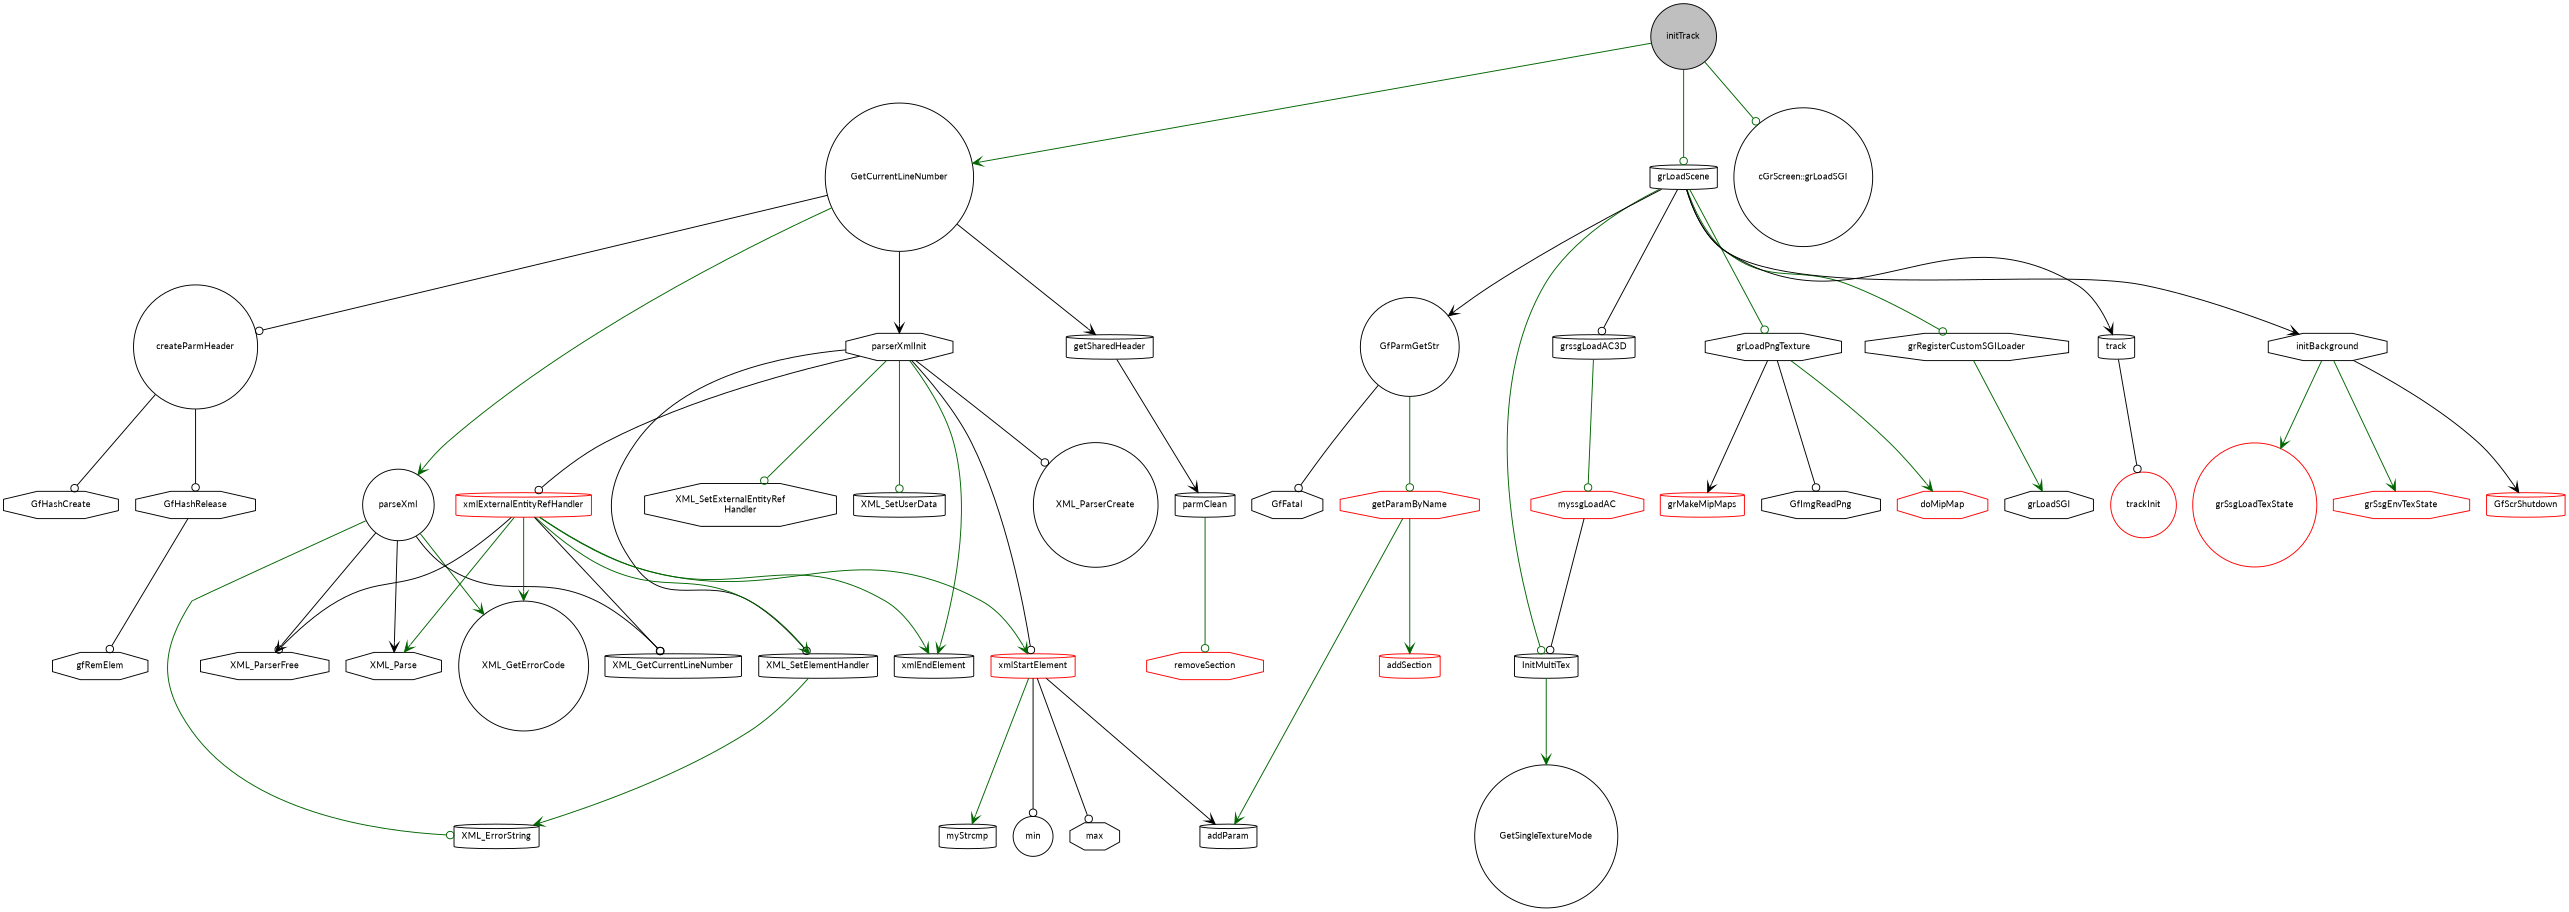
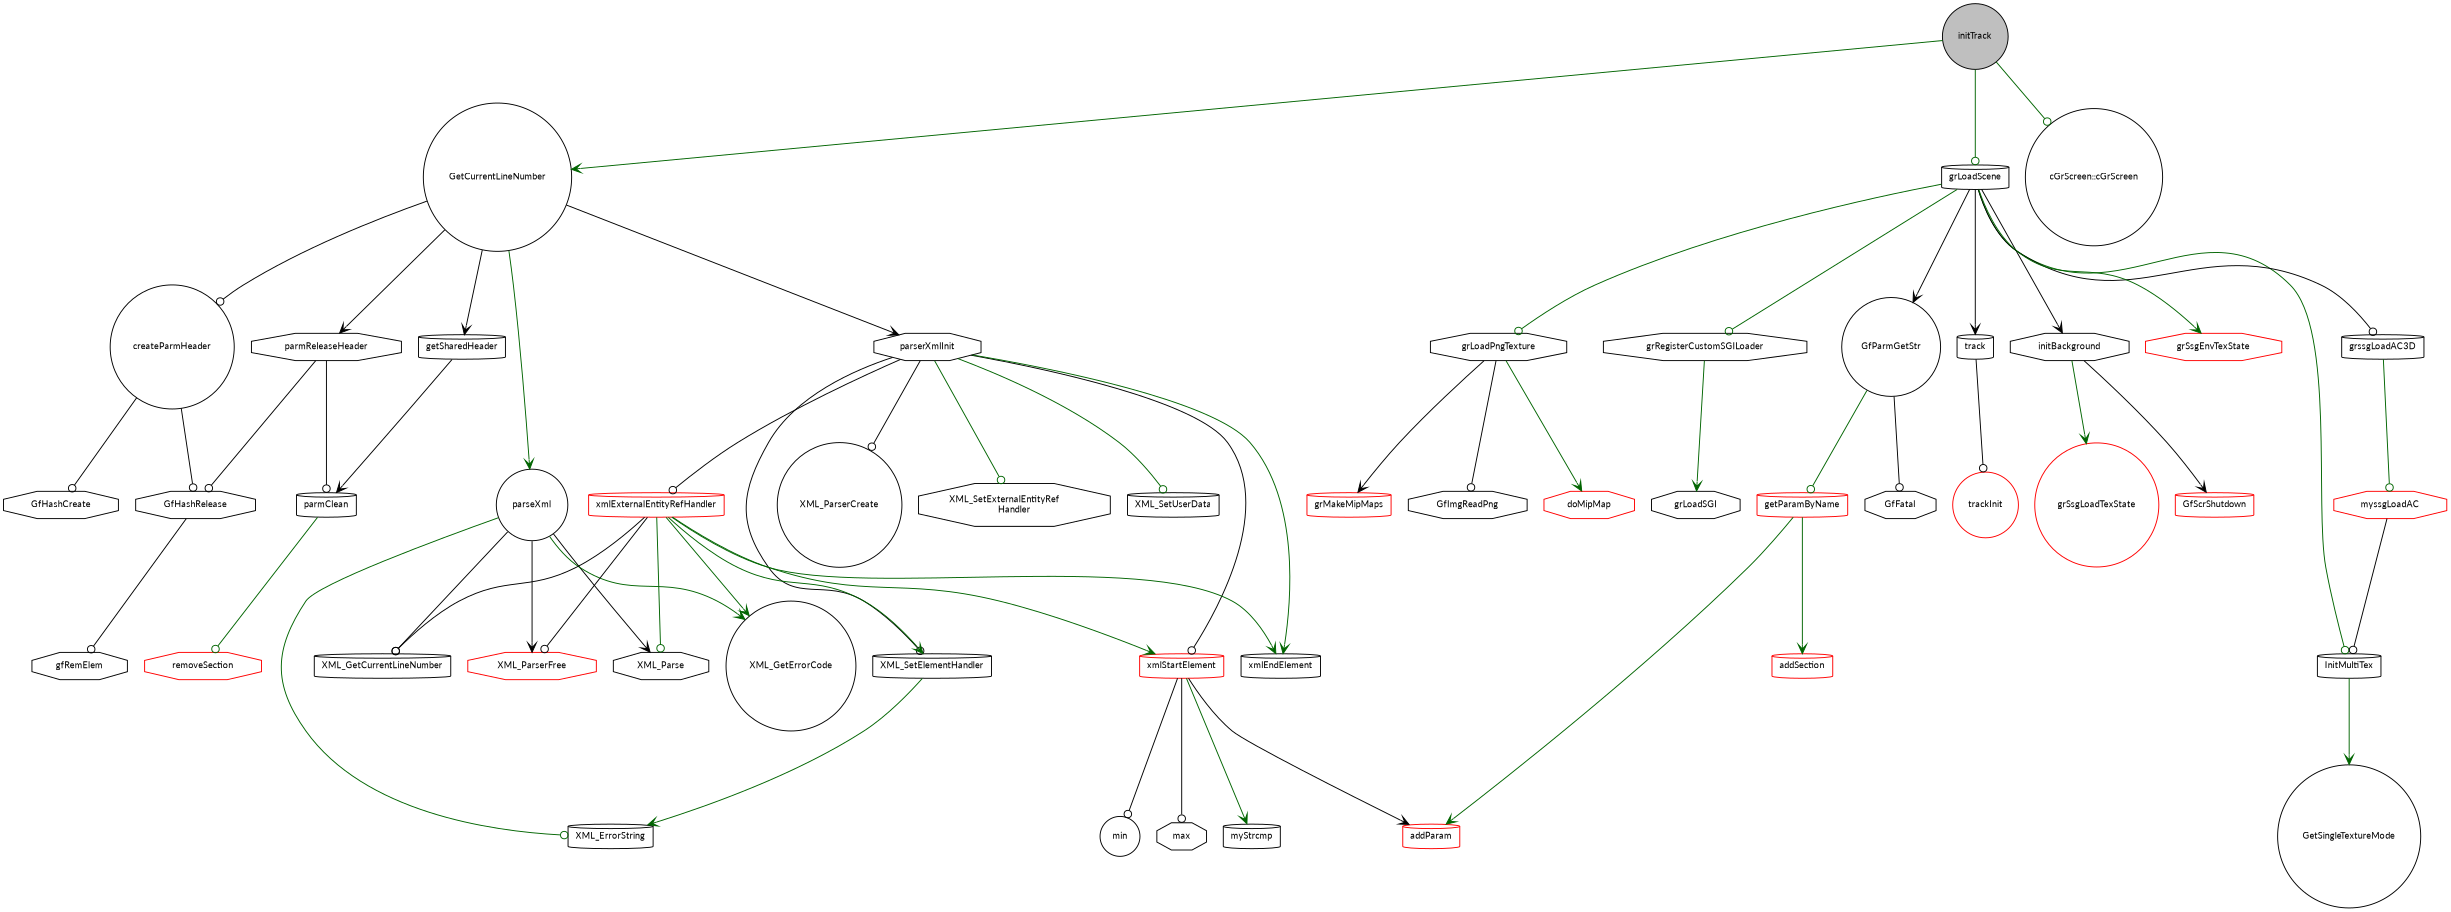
(1803, 177) -> (2094, 177)
none -> (326, 347)
(2363, 422) -> (2140, 286)
(1410, 505) -> (1802, 505)
(470, 571) -> (659, 581)
(265, 666) -> (532, 666)
(1228, 836) -> (1431, 836)
